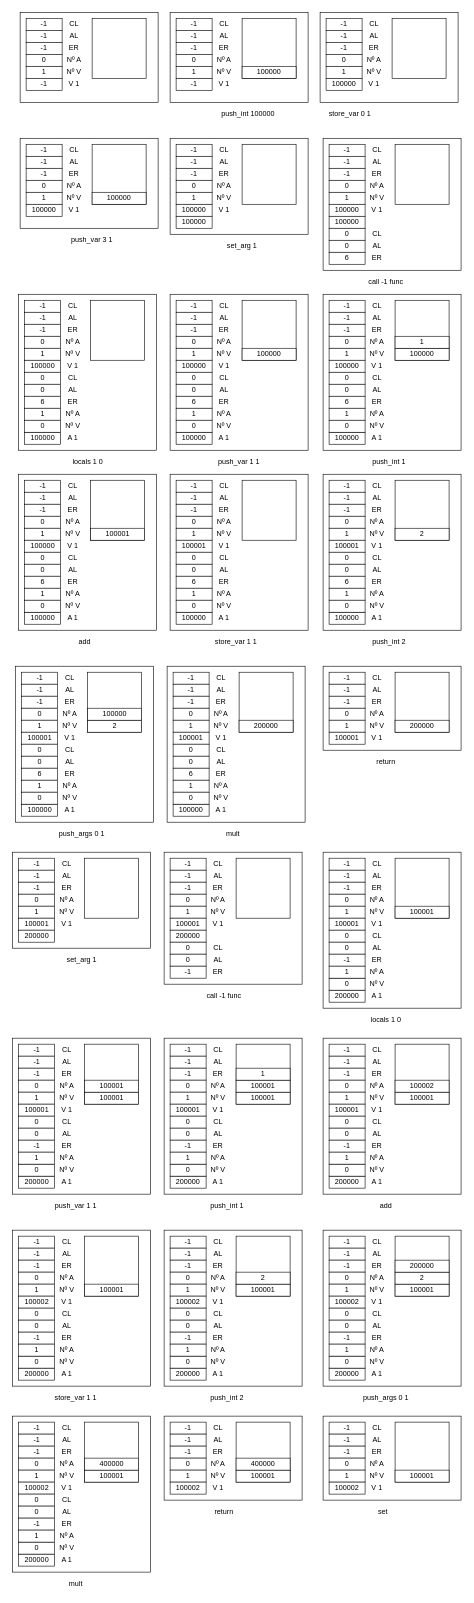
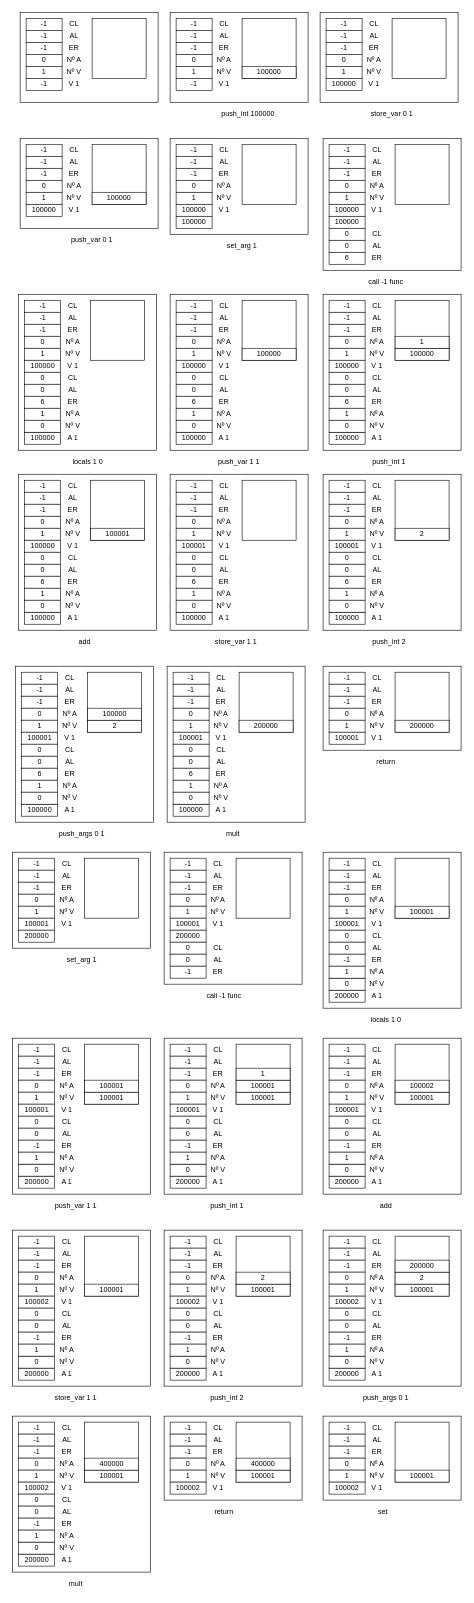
(350, 114) -> (392, 114)
(92, 240) -> (92, 240)
